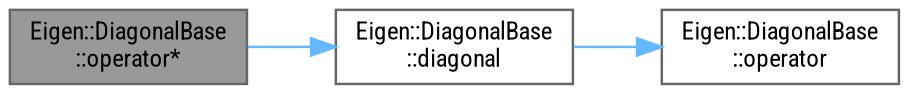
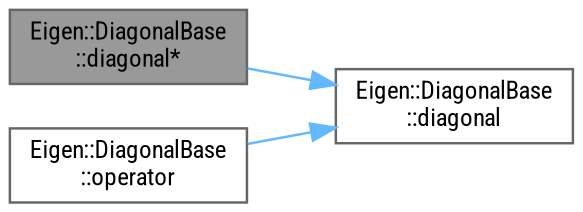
(128, 47) -> (128, 47)
(605, 47) -> (279, 138)
